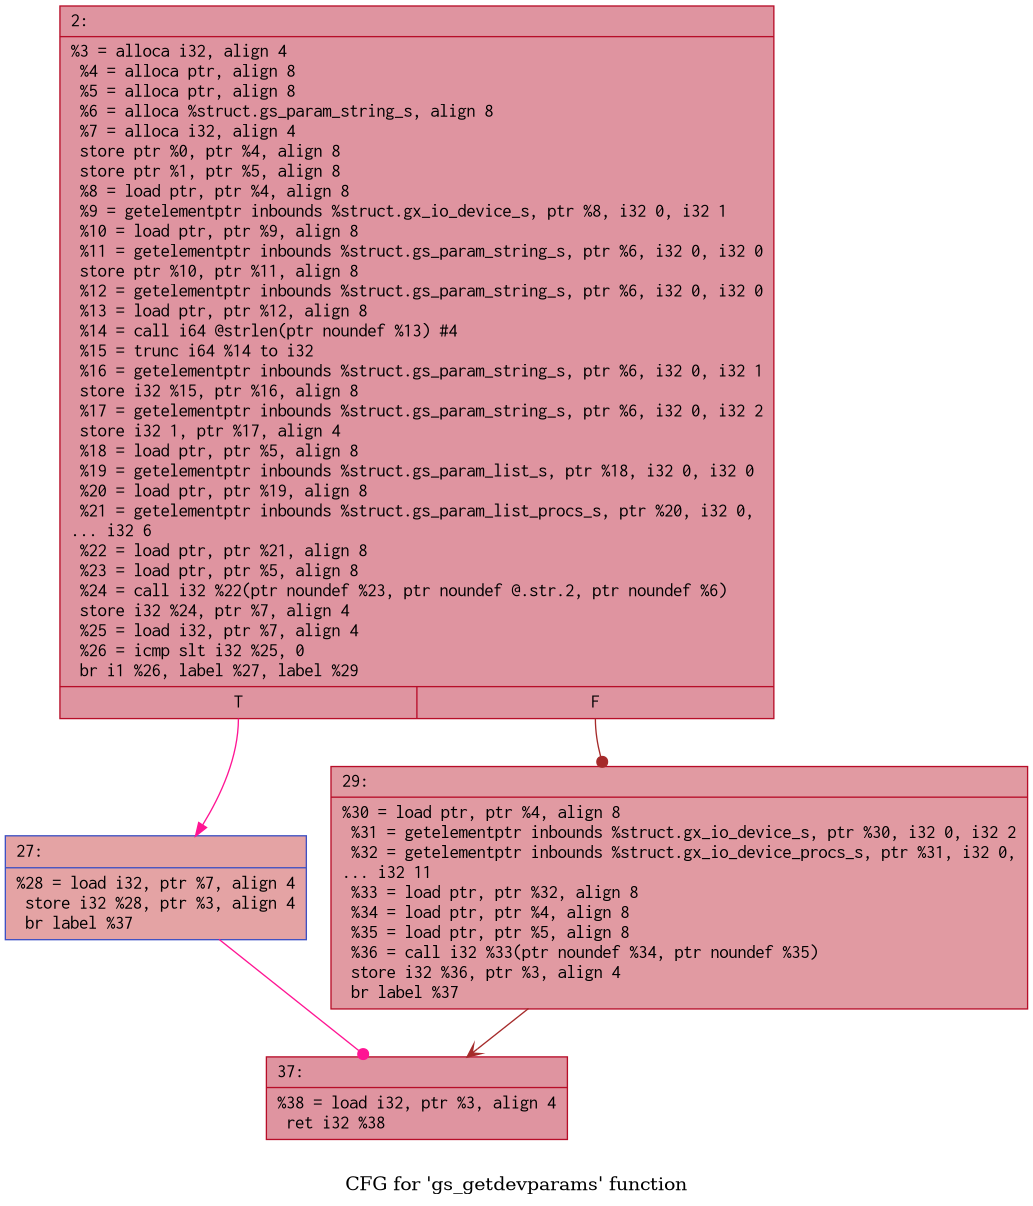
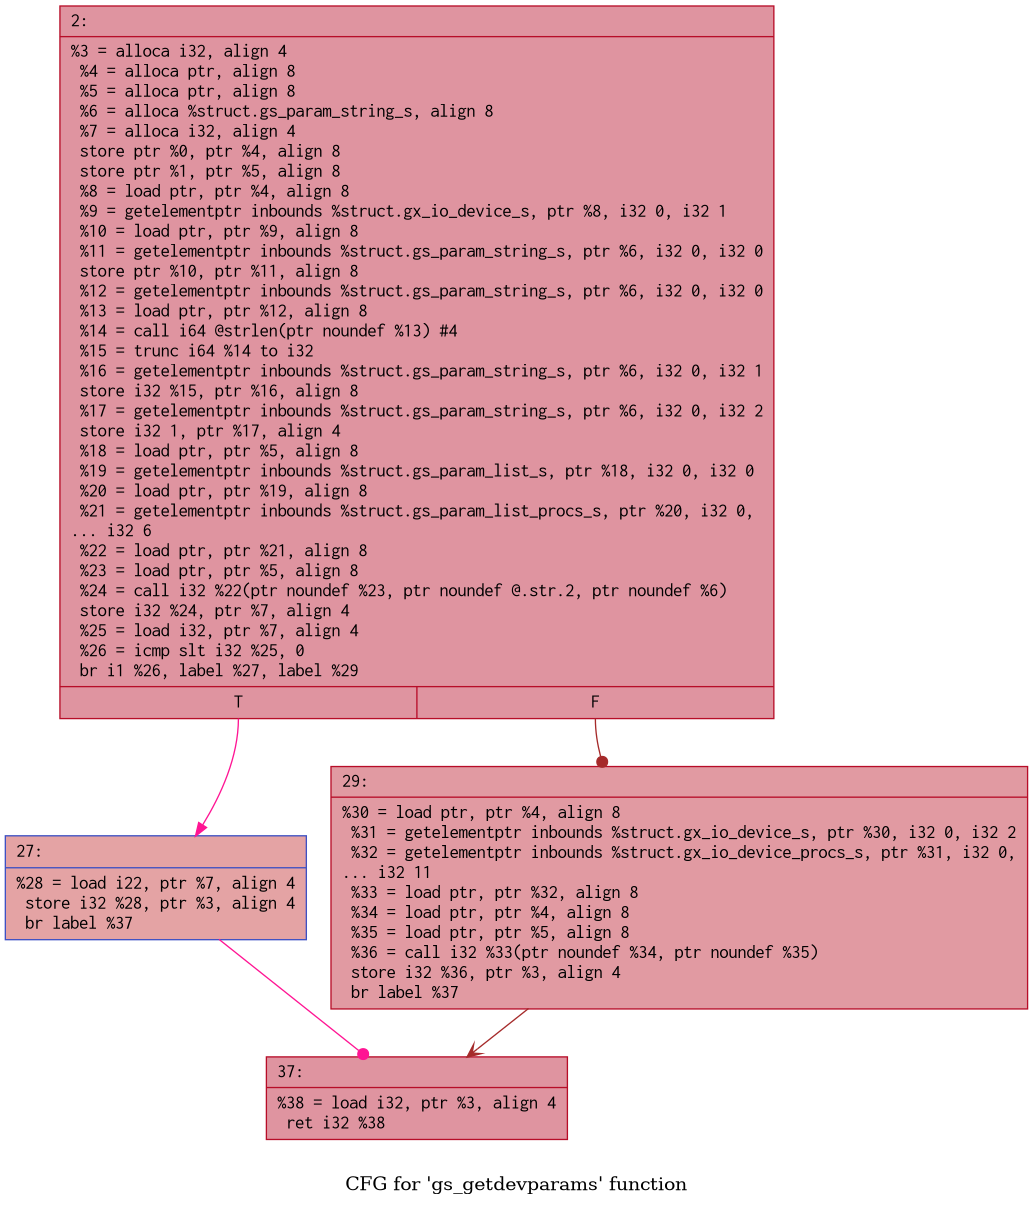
(156, 883) -> (156, 883)
